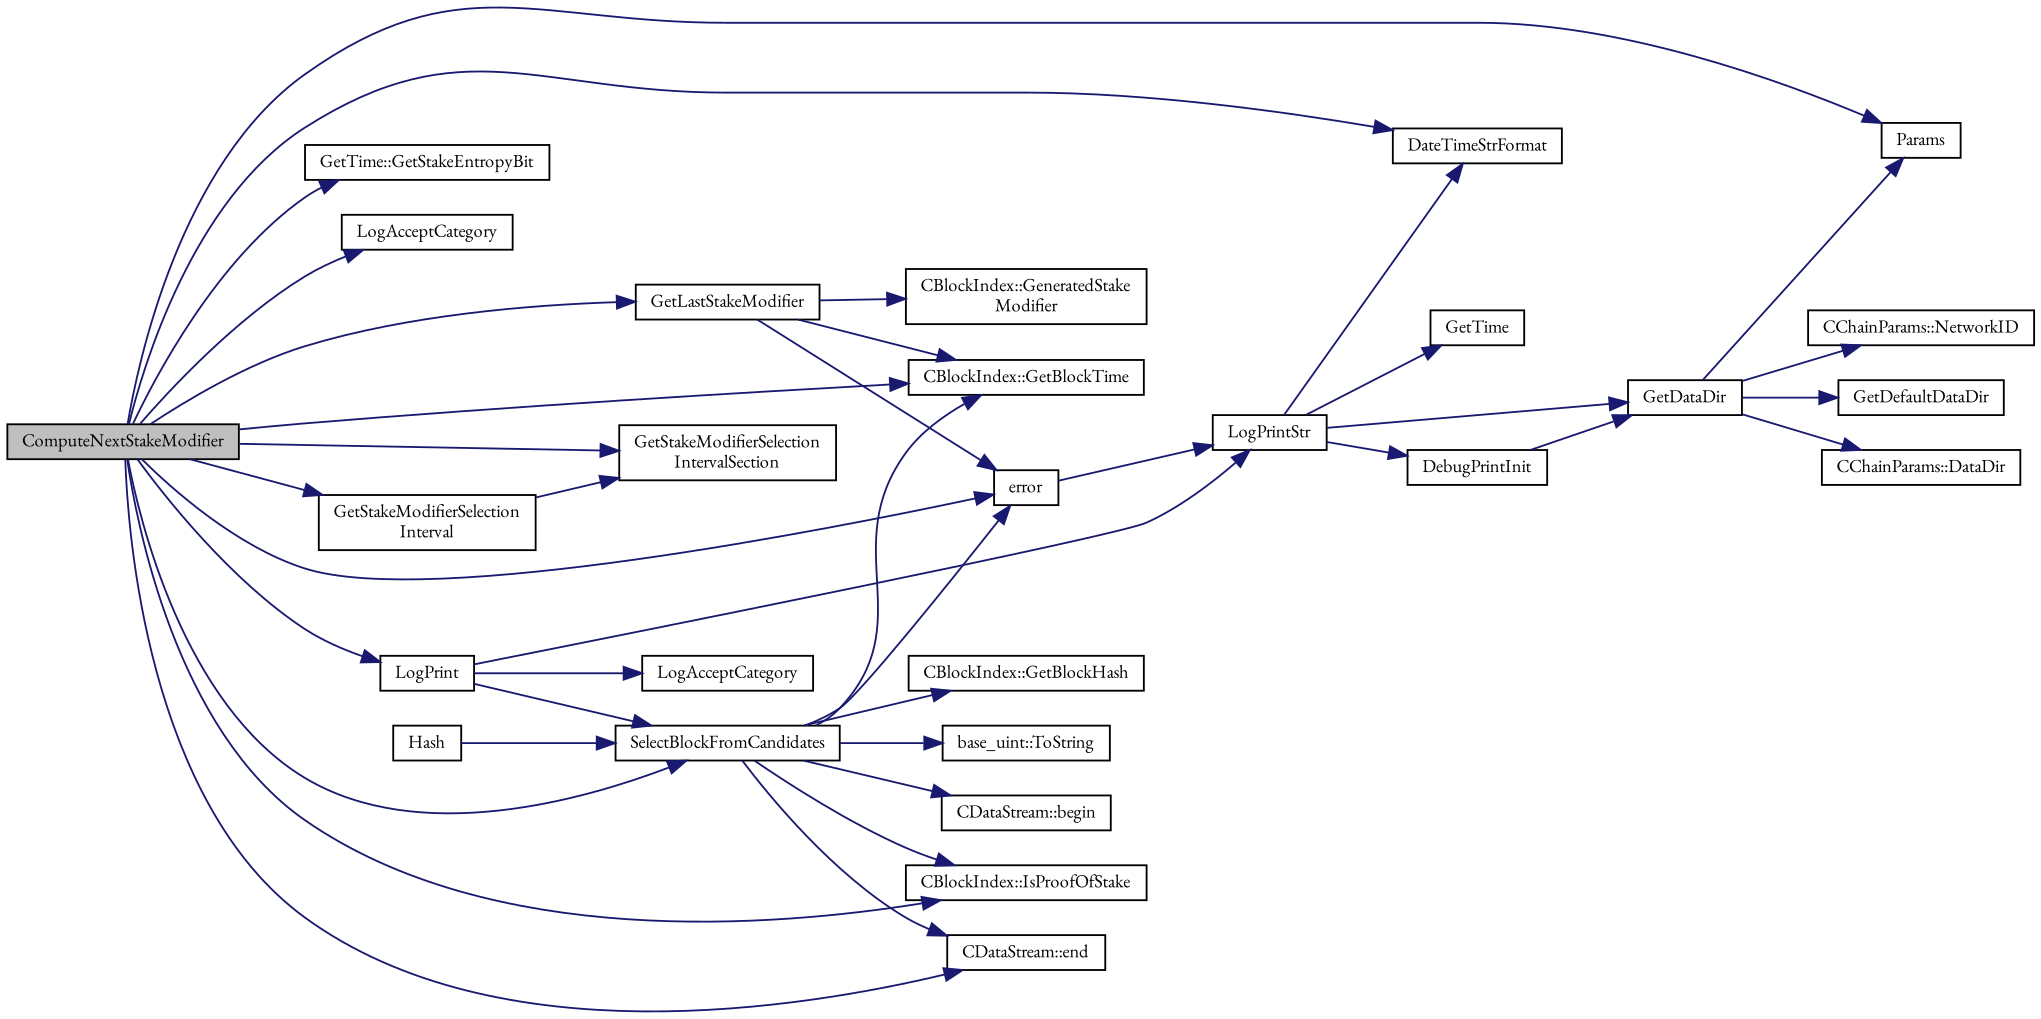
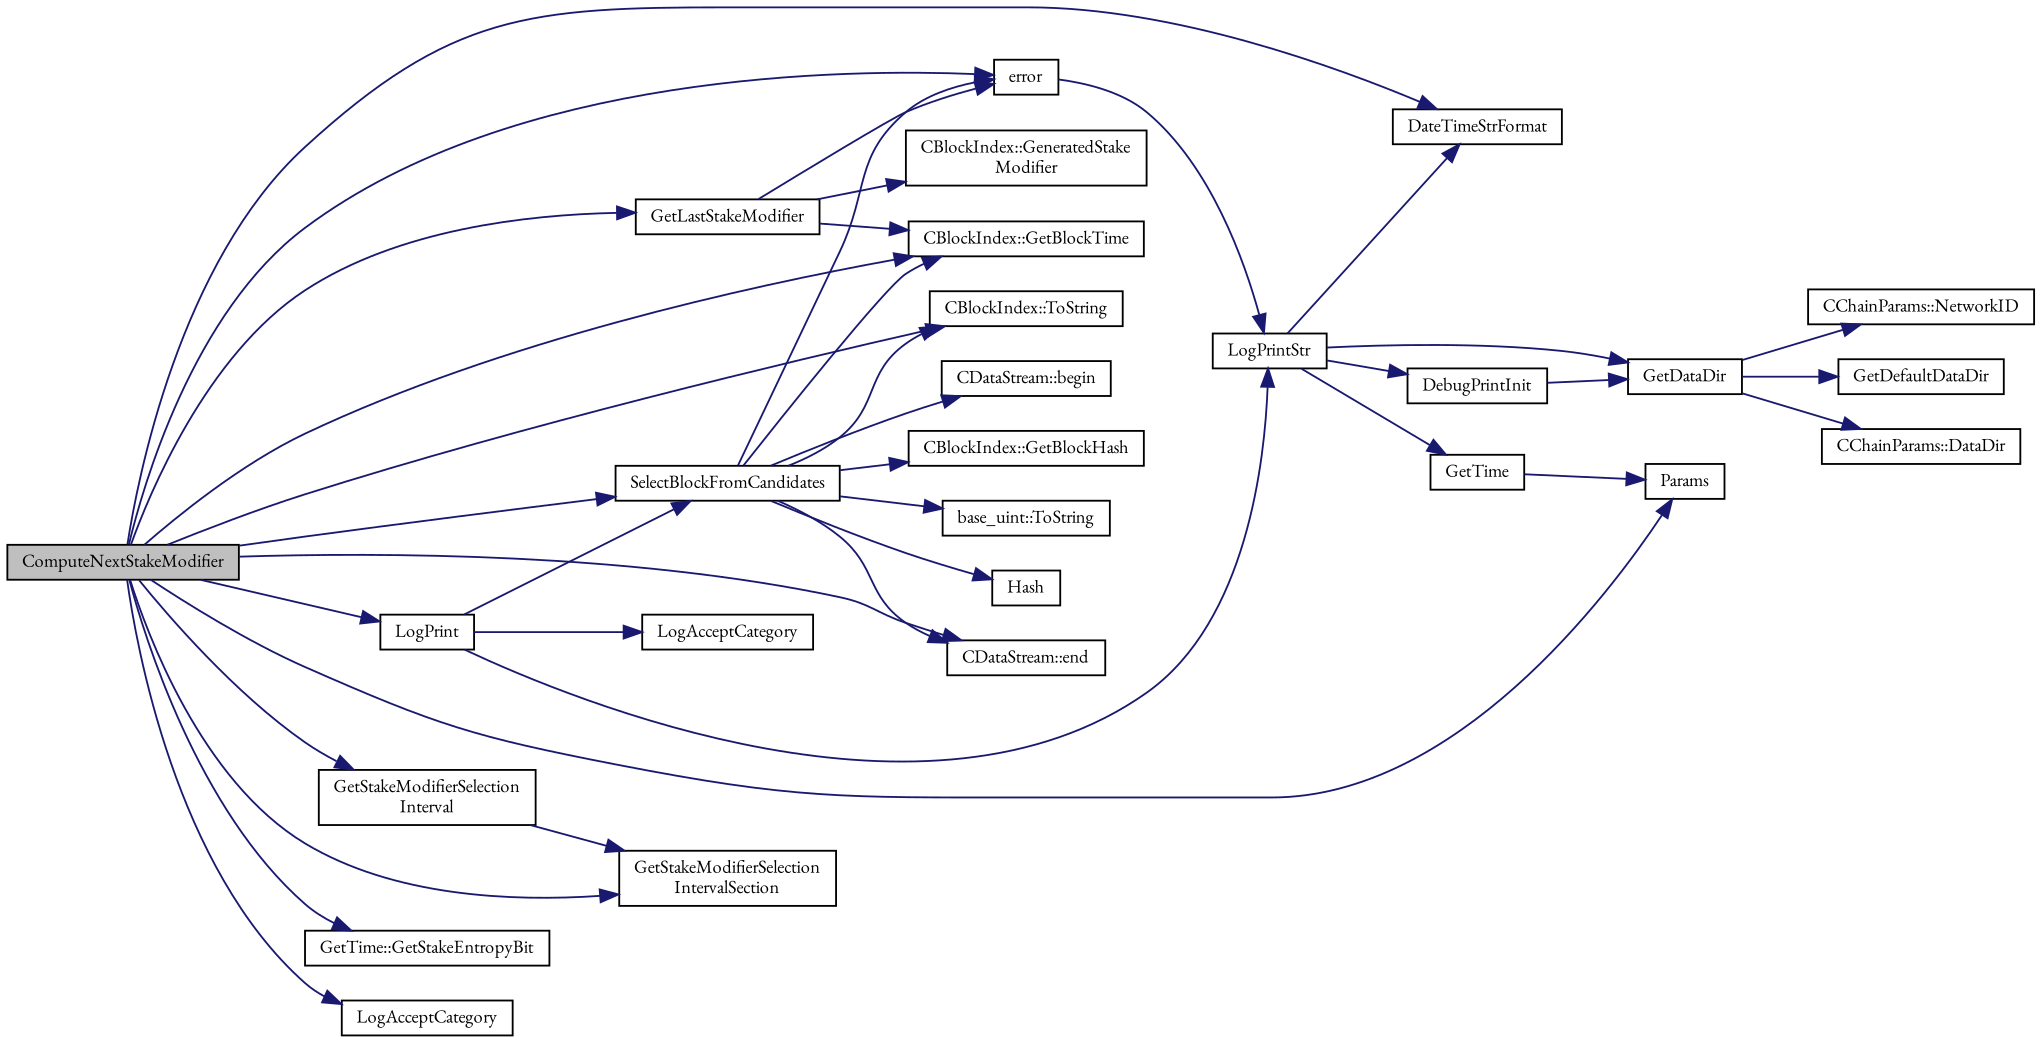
(1797, 276) -> (1575, 477)
(529, 743) -> (871, 541)
(1026, 883) -> (1026, 309)
